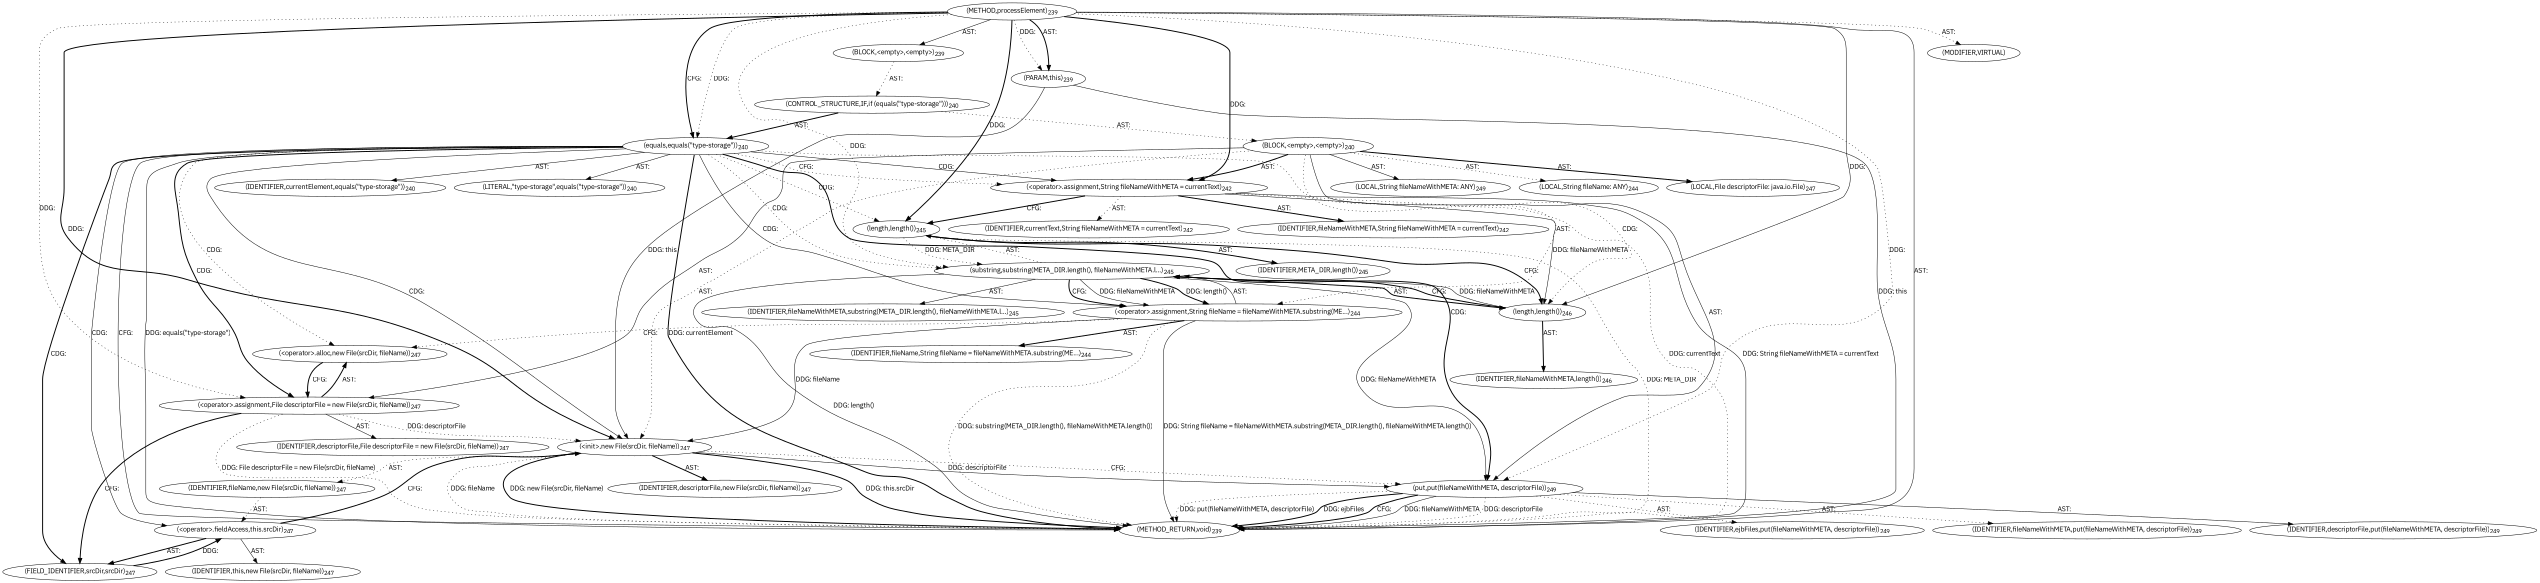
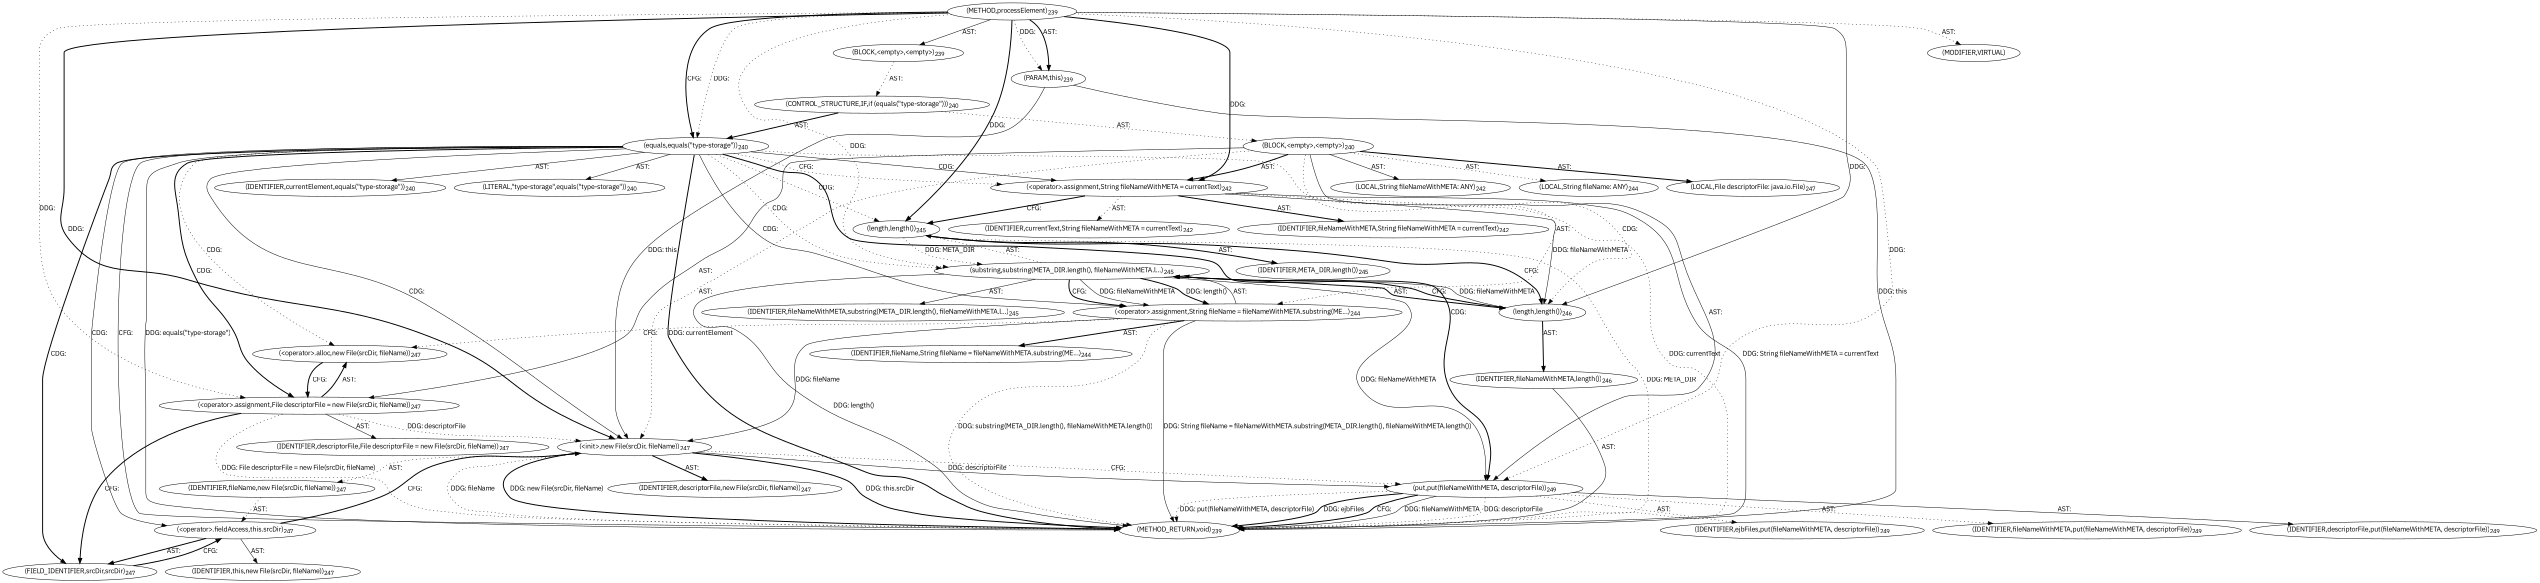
(1914, 182) -> (1556, 511)
(1481, 187) -> (1481, 187)
(211, 551) -> (211, 551)
